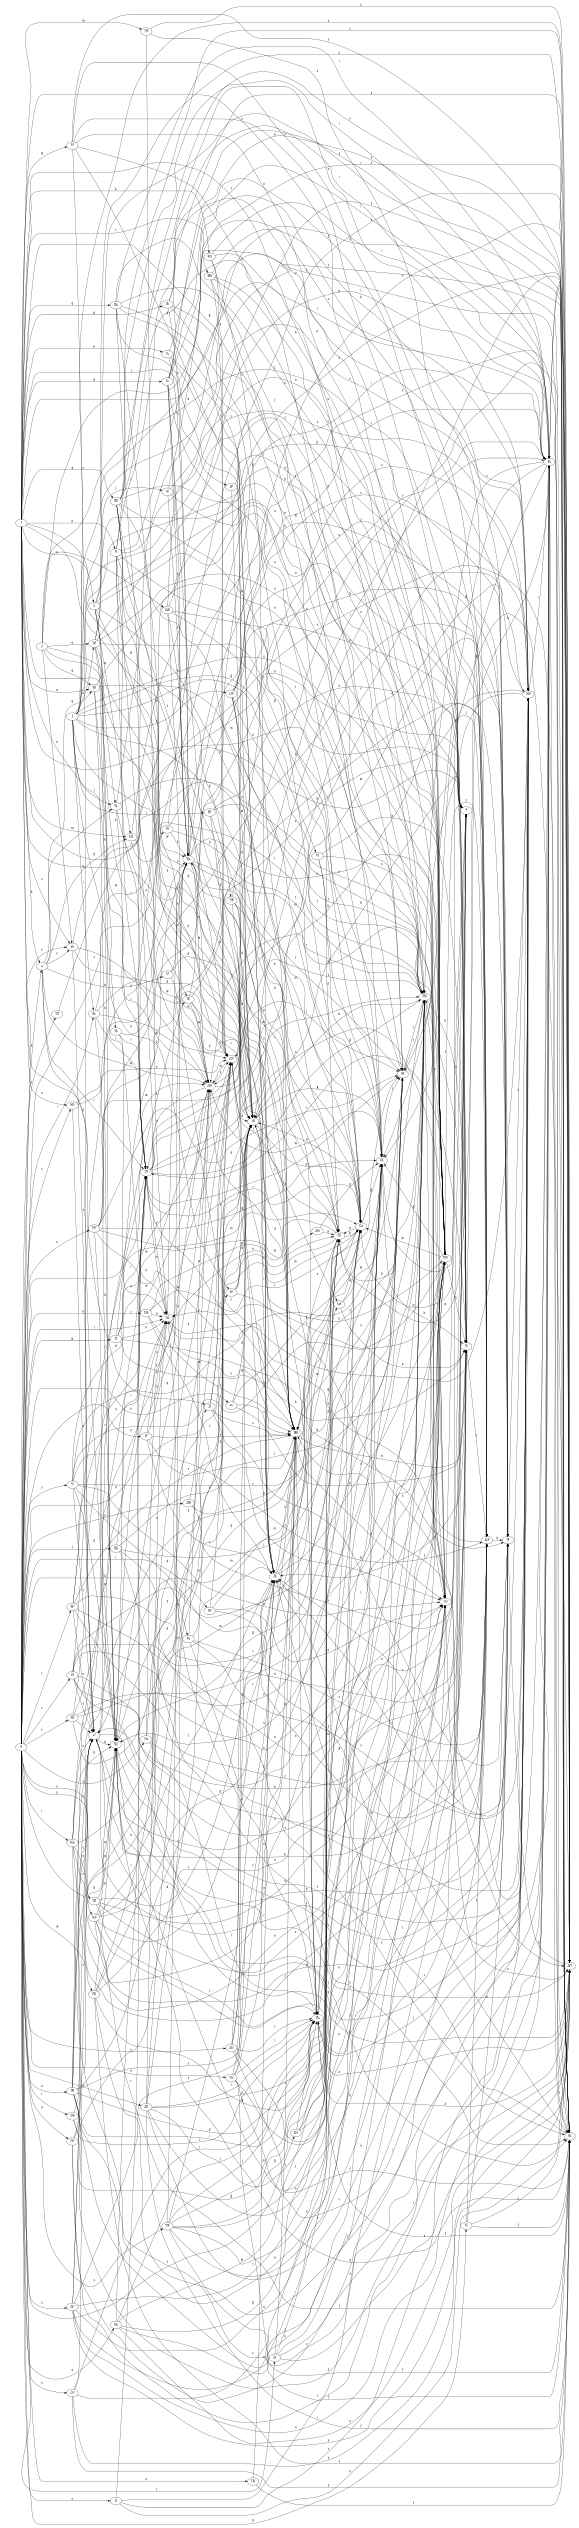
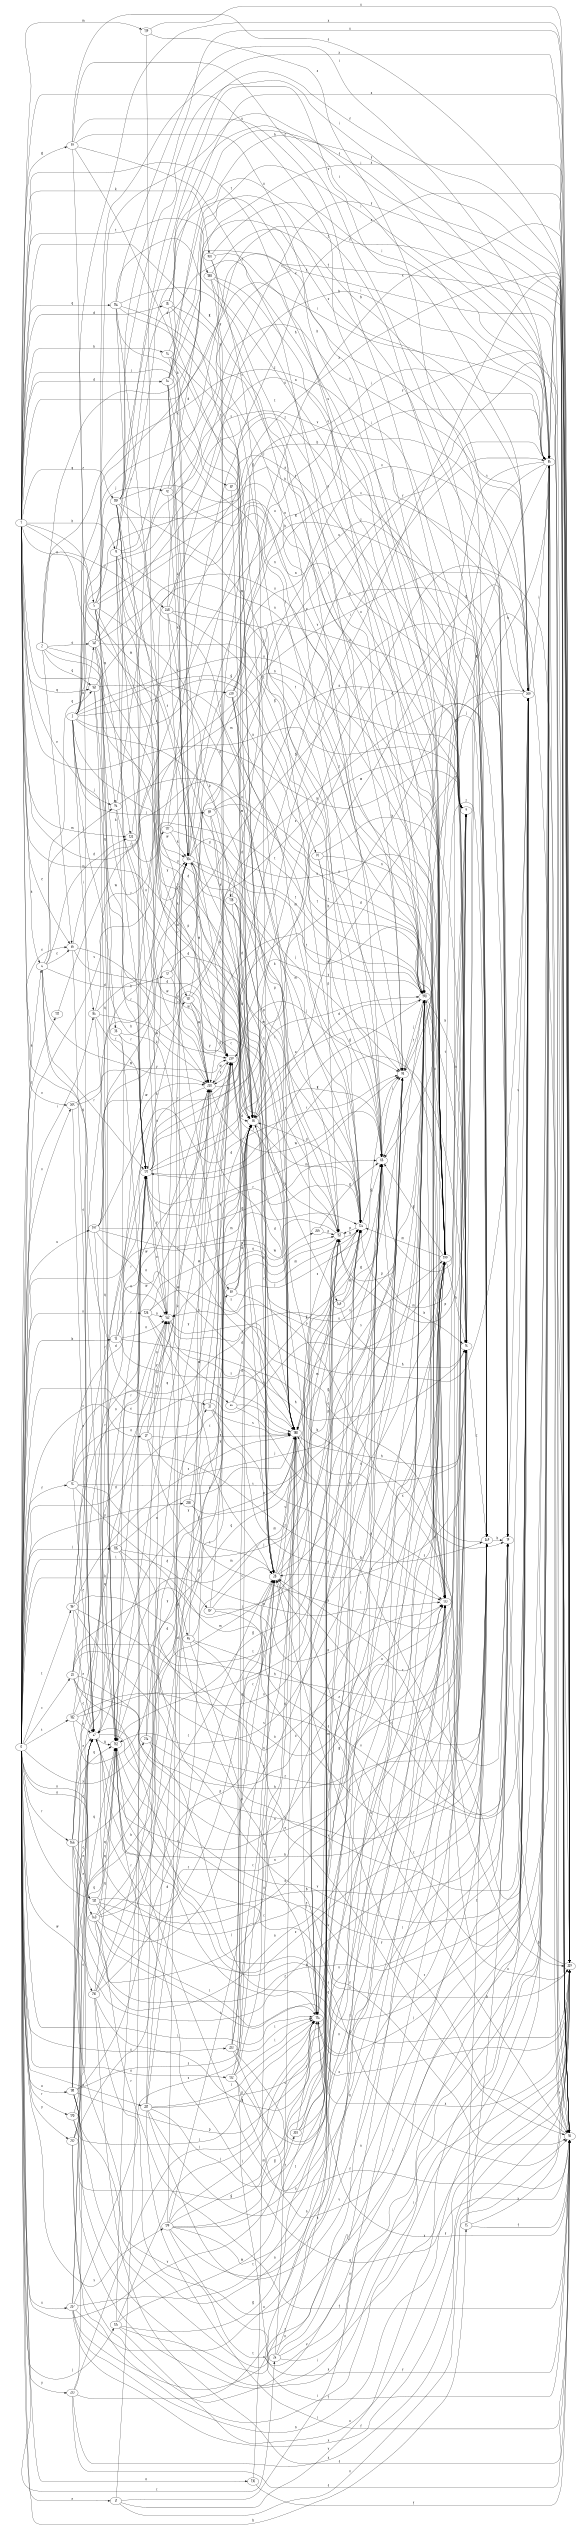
(30, 1382) -> (43, 2027)
(98, 1606) -> (90, 1875)
(304, 2081) -> (534, 1968)
(72, 2370) -> (72, 2370)
